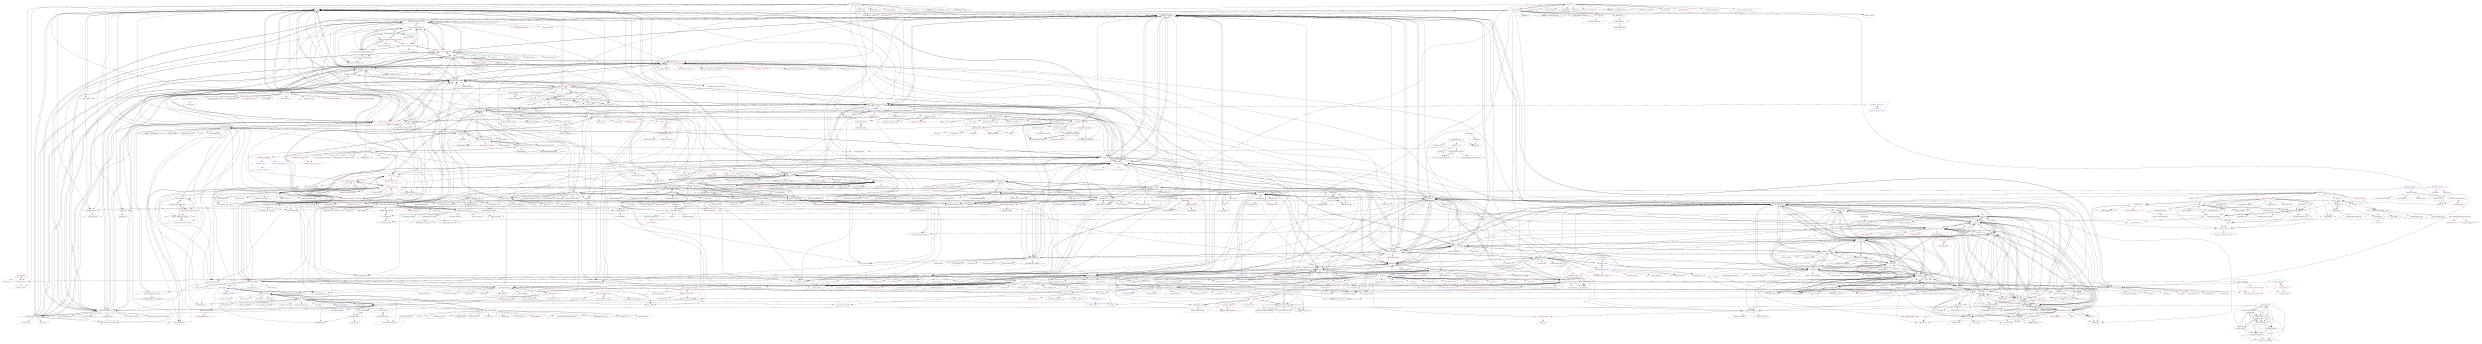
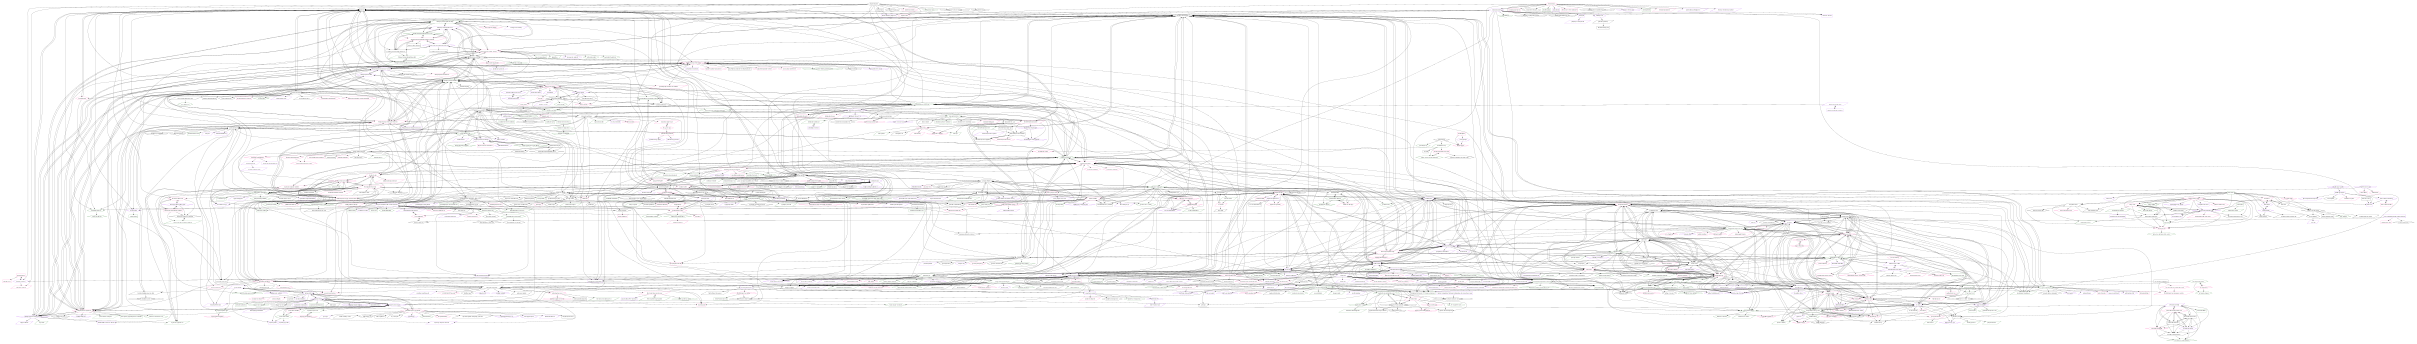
(409, 216) -> none
(1481, 275) -> none
none -> (2201, 311)
none -> (1950, 323)
